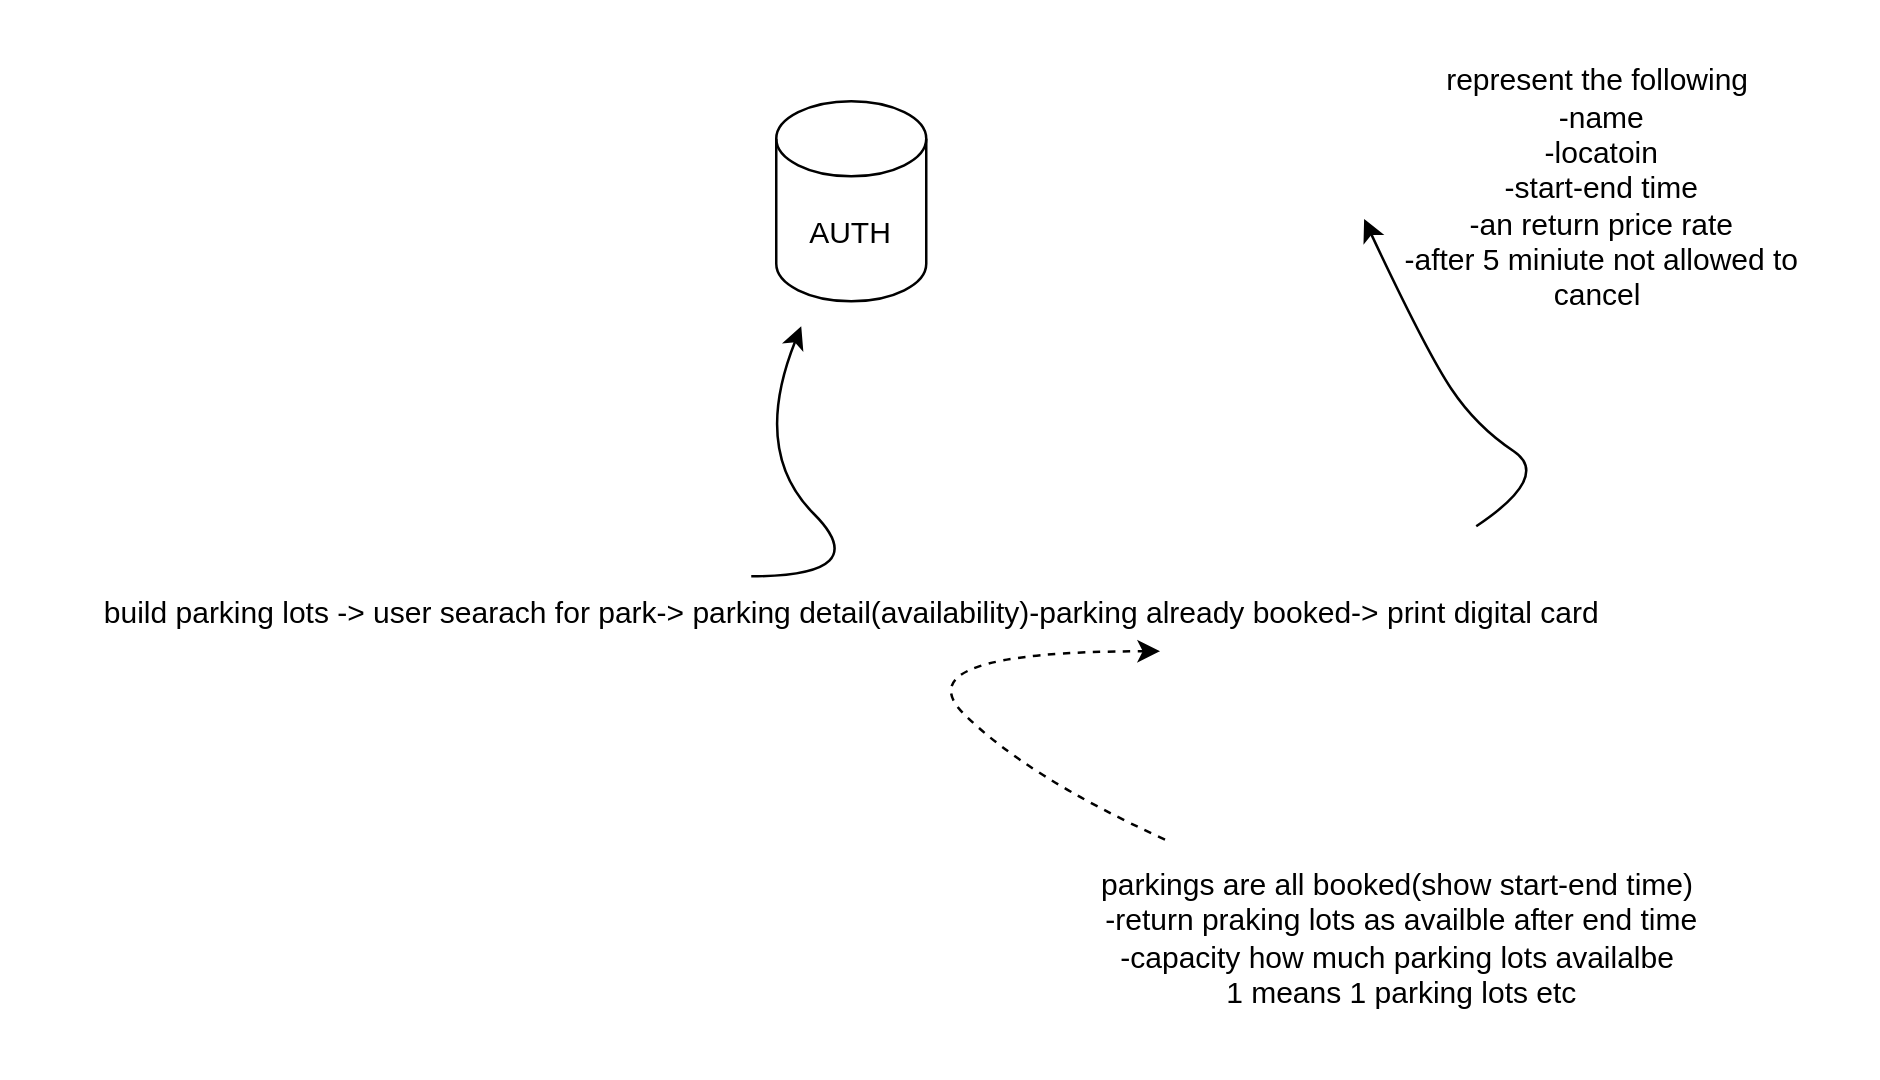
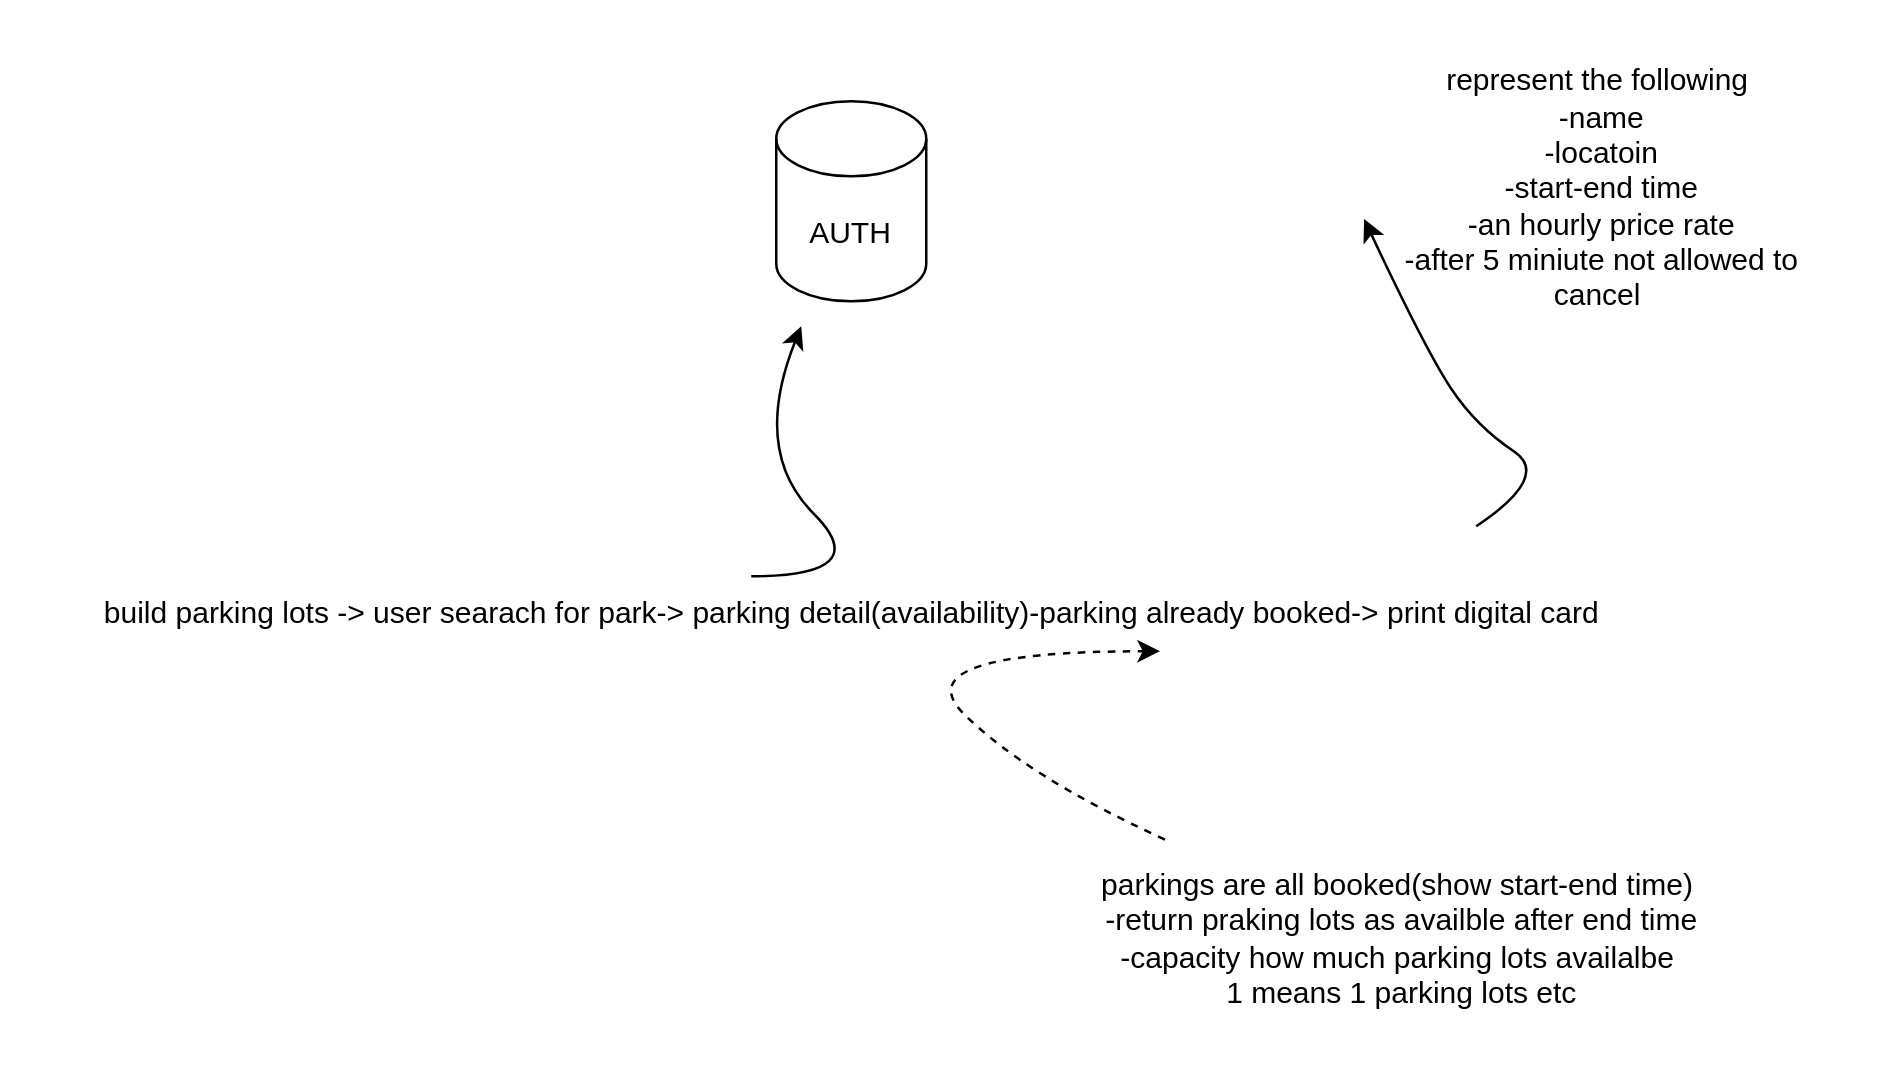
(1603, 189) -> (1603, 189)
